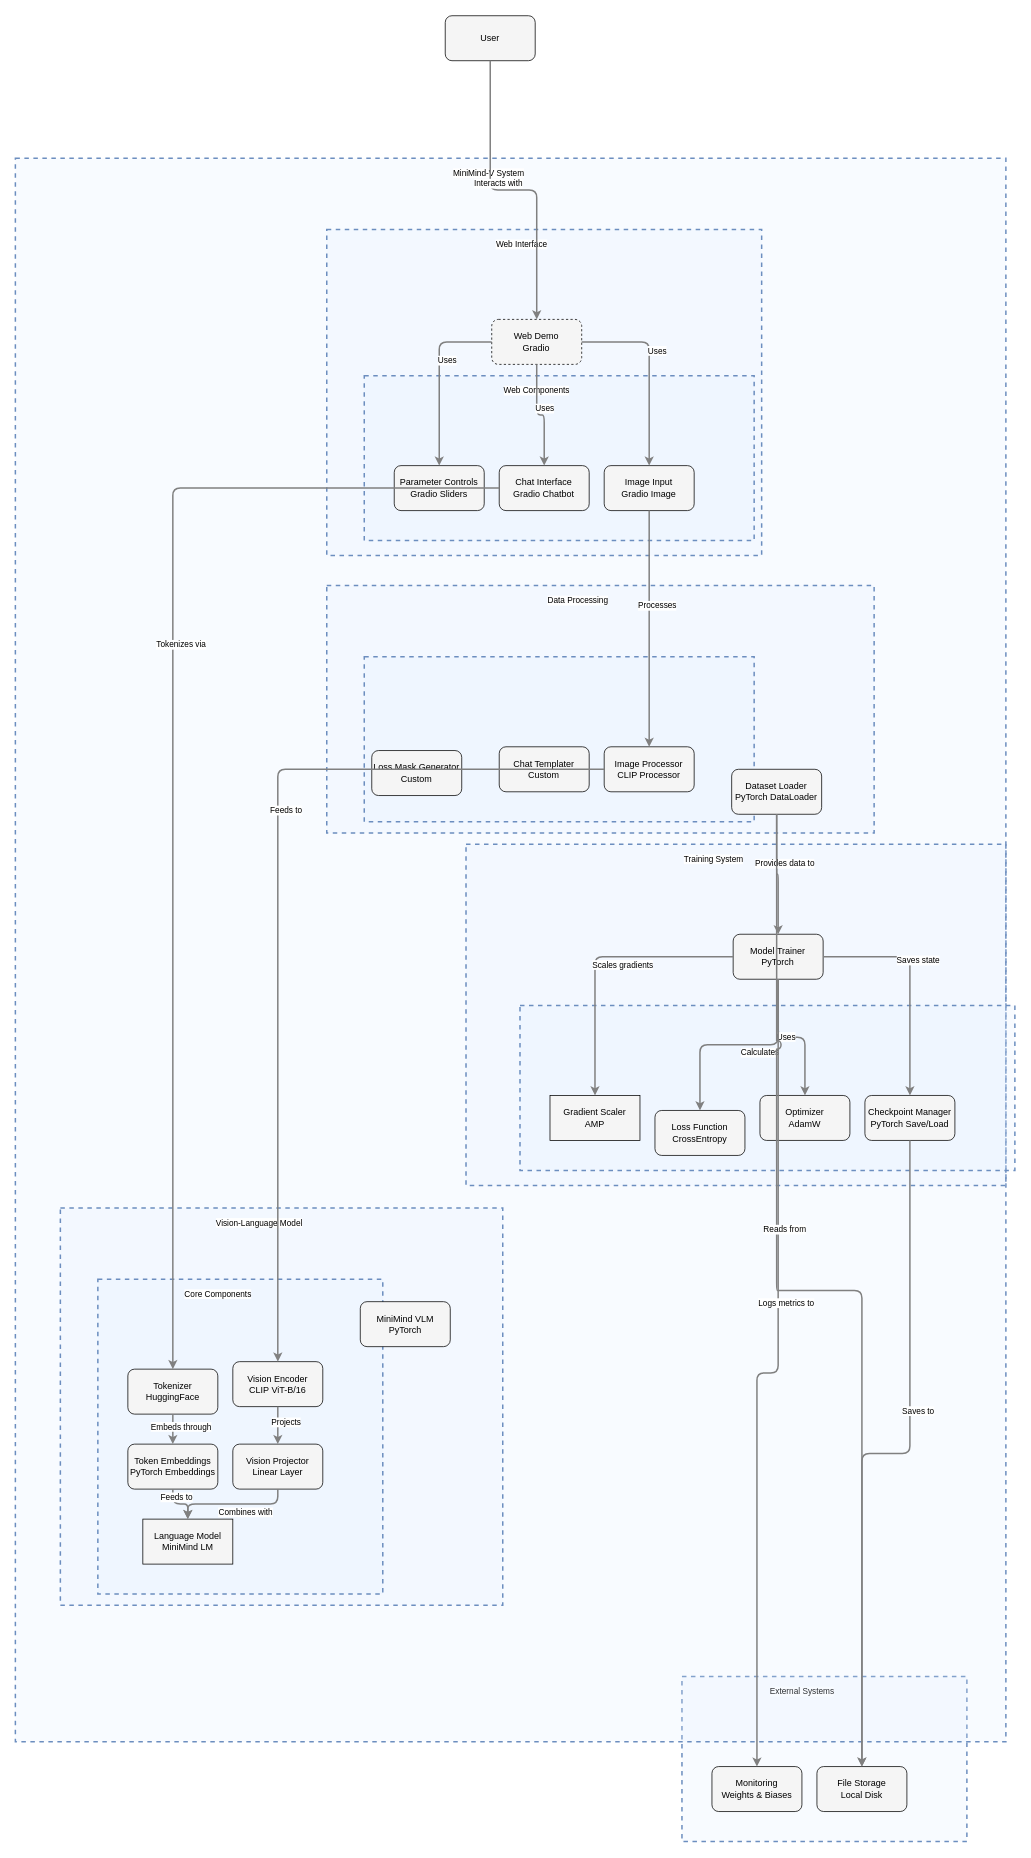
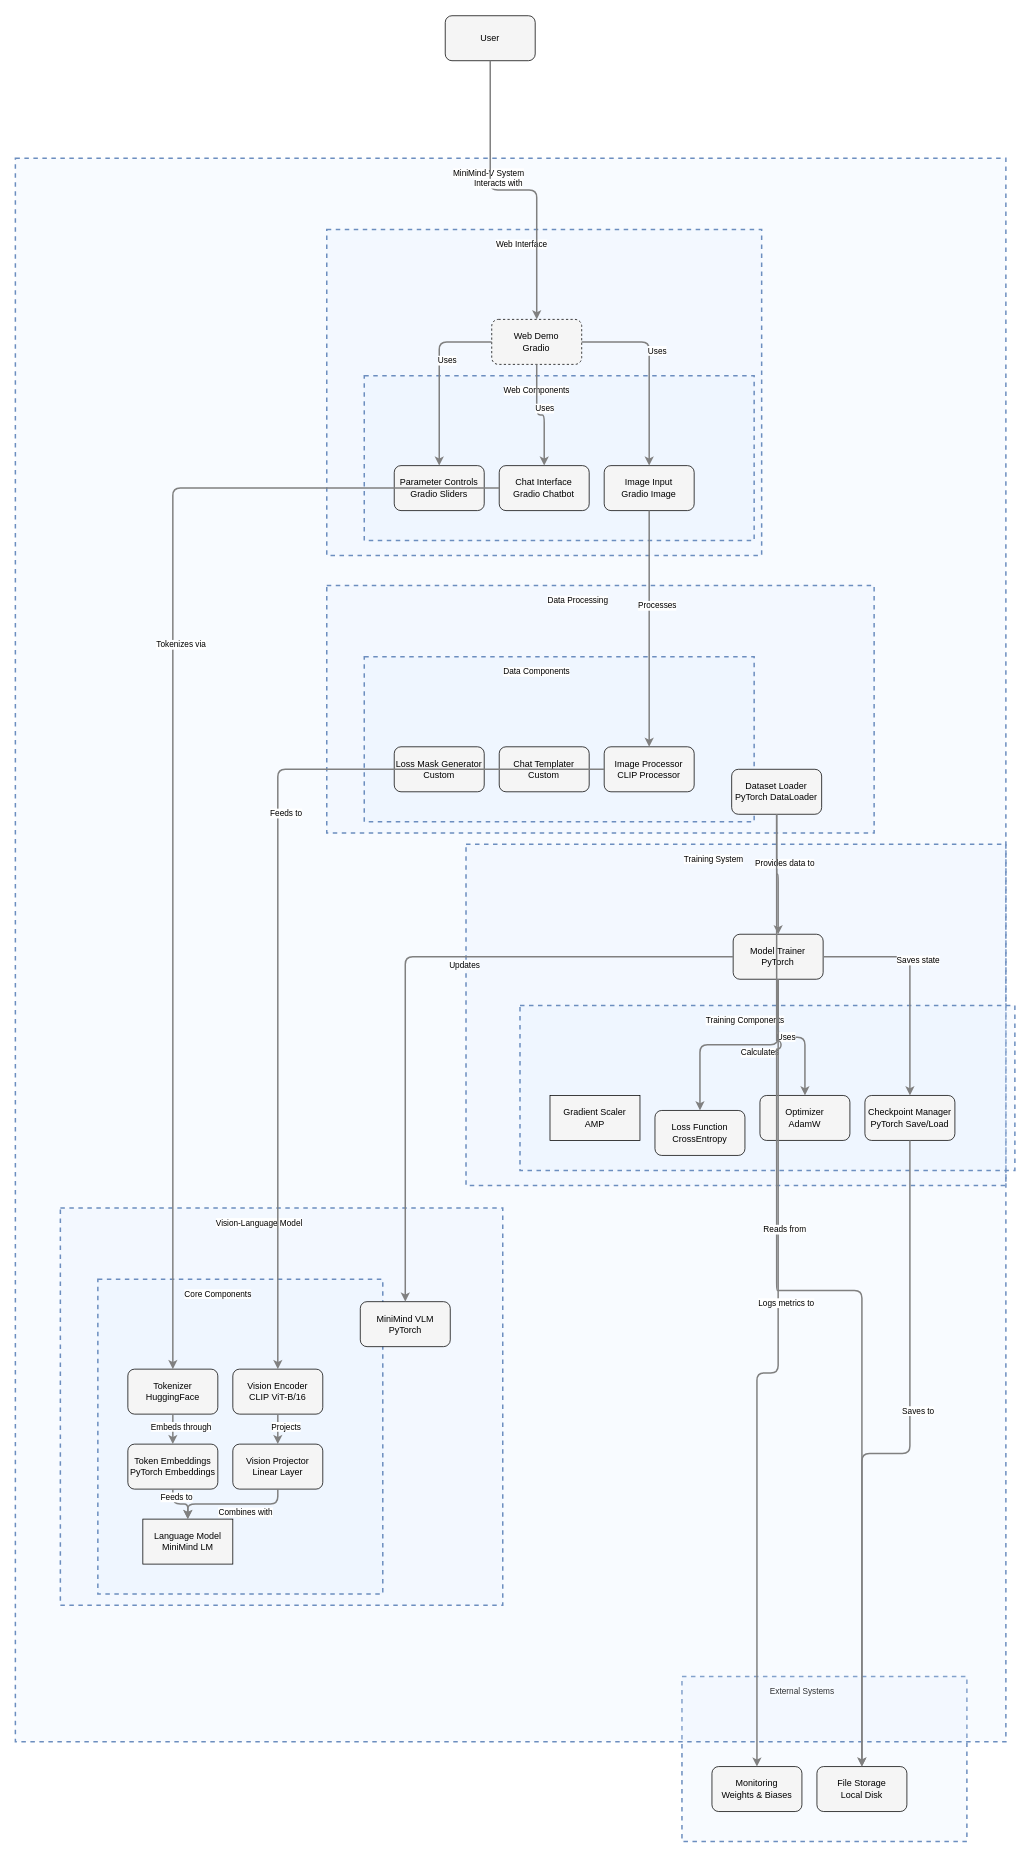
none -> (537, 672)
(417, 773) -> (439, 769)
none -> (745, 1020)
(595, 1023) -> none
none -> (405, 1033)
(278, 1384) -> (278, 1392)
